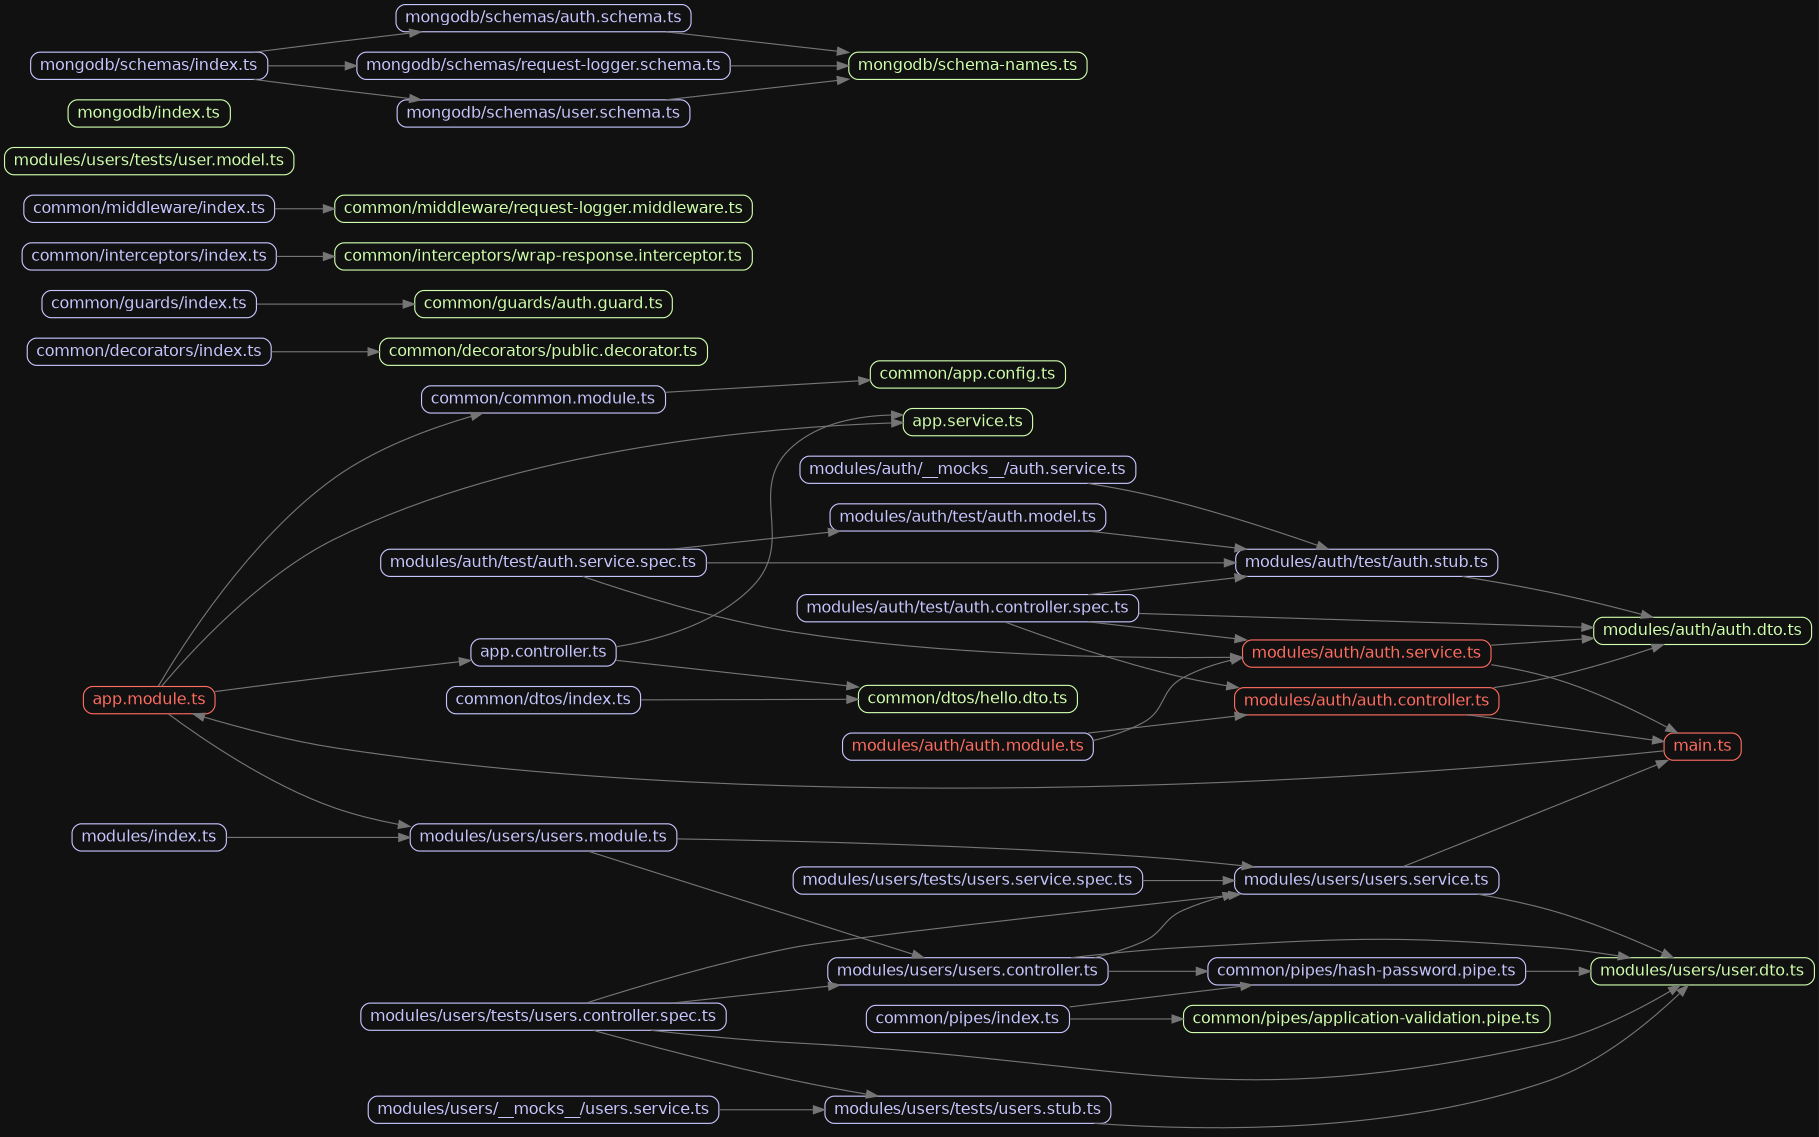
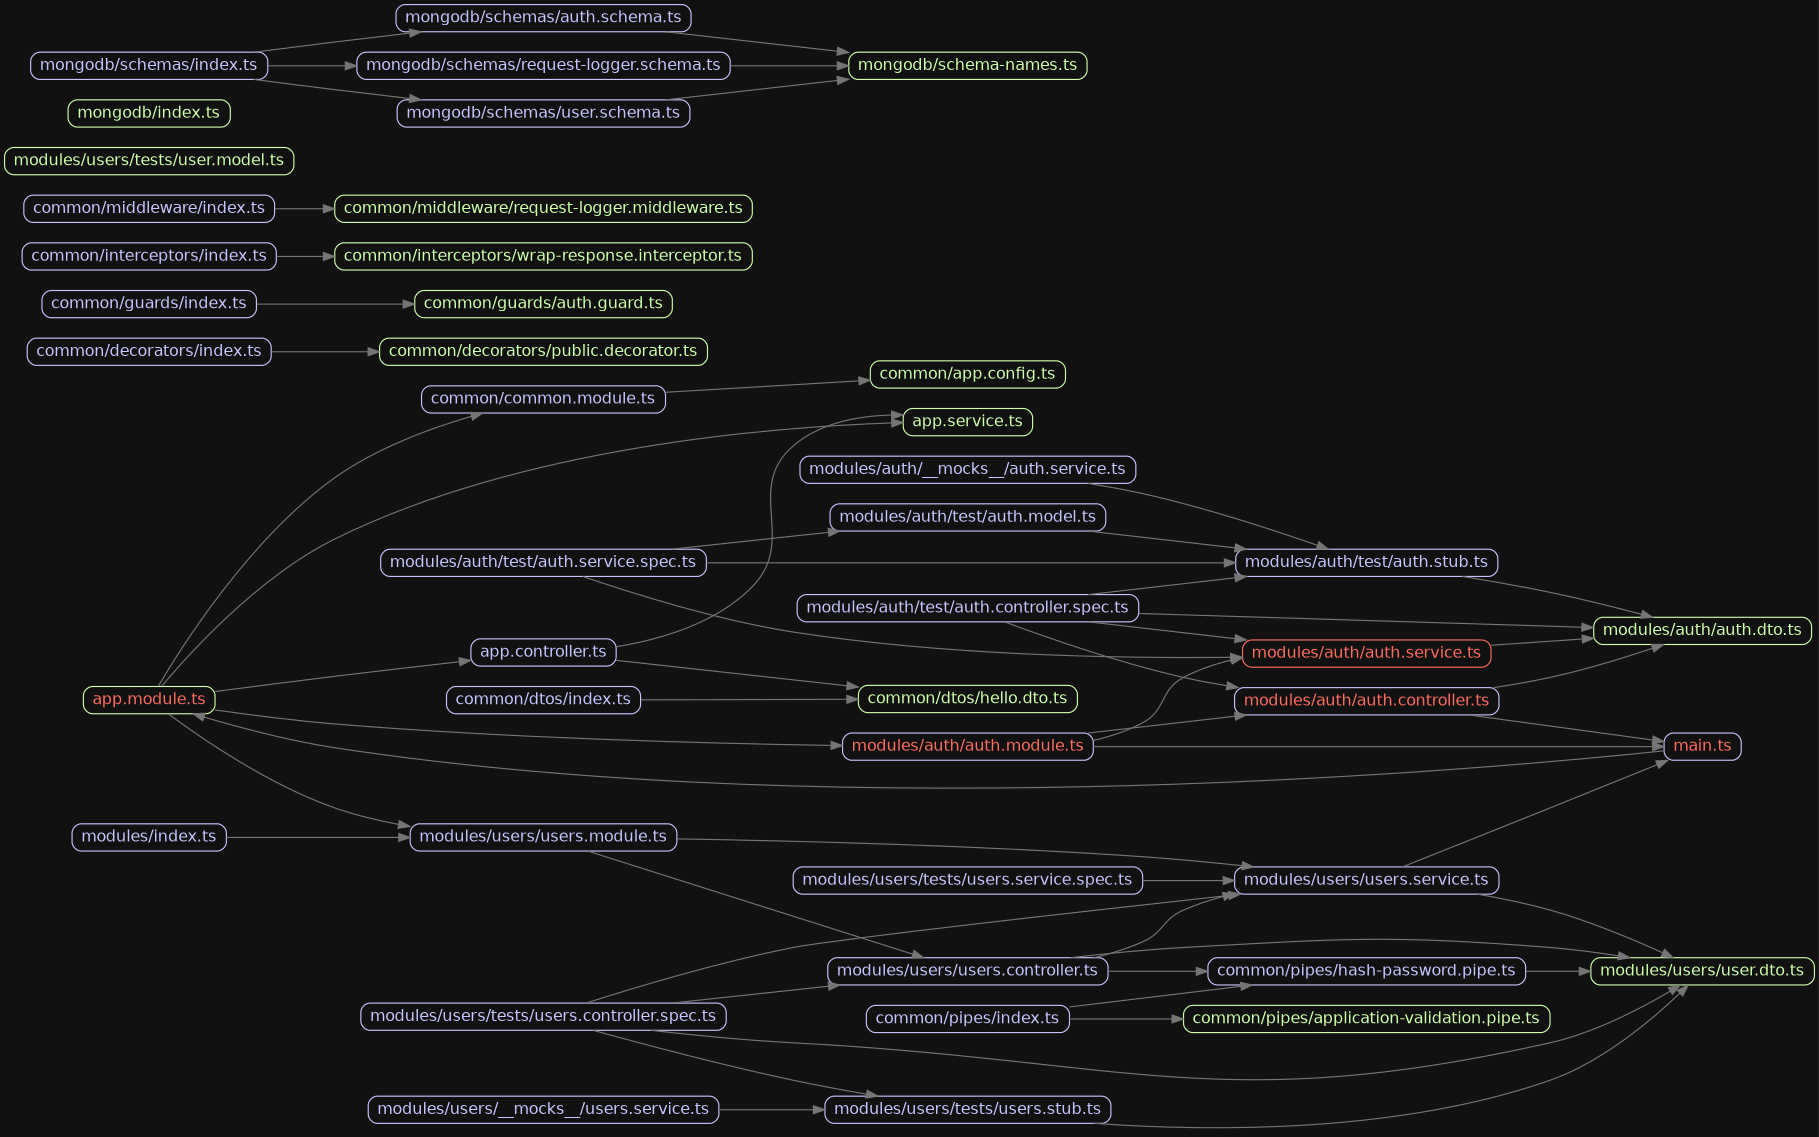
(1582, 688) -> (1373, 747)
(149, 700) -> (149, 700)
(1367, 701) -> (1367, 701)
none -> (523, 736)
(1703, 747) -> (1703, 747)
